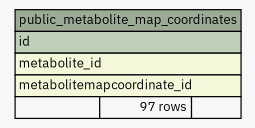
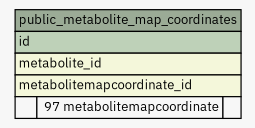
(164, 107) -> (132, 107)
